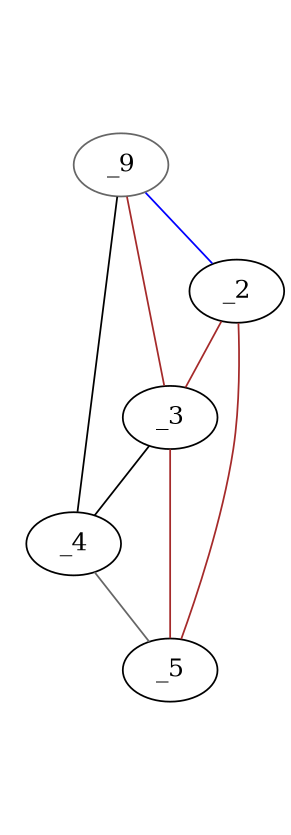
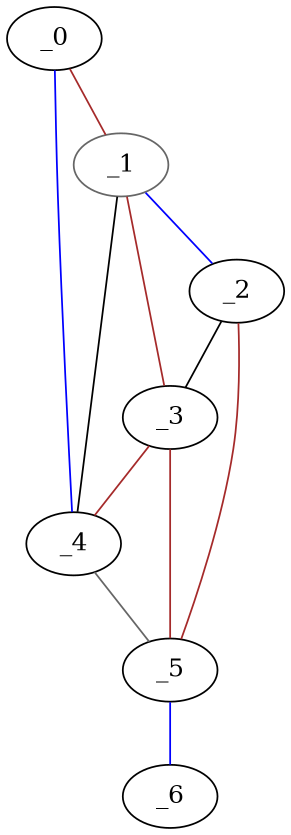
none -> (54, 39)
(121, 165) -> (121, 165)
(203, 354) -> (203, 354)
(122, 481) -> (122, 481)
none -> (170, 796)
